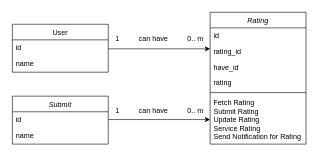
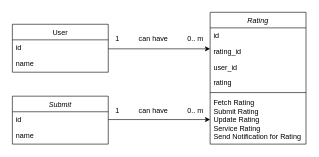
(227, 67) -> (227, 67)
